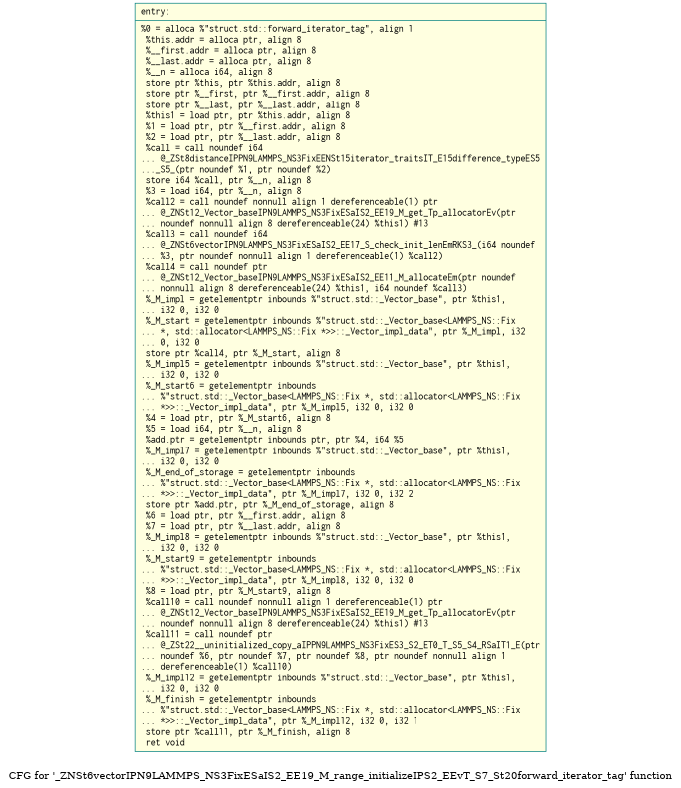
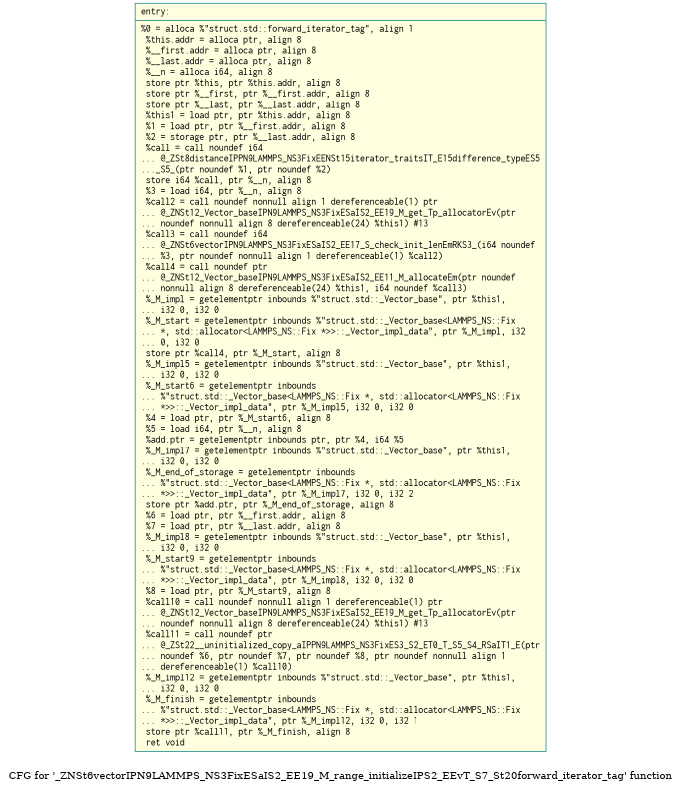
(241, 137) -> (248, 137)
